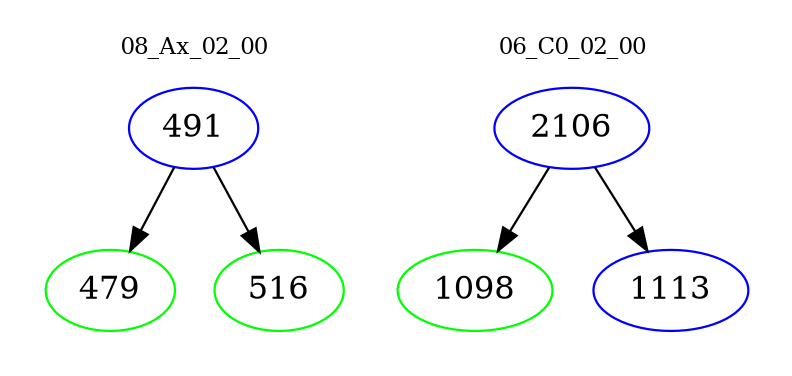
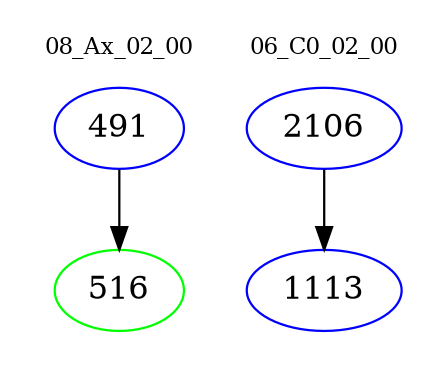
(110, 290) -> none
(475, 290) -> none
